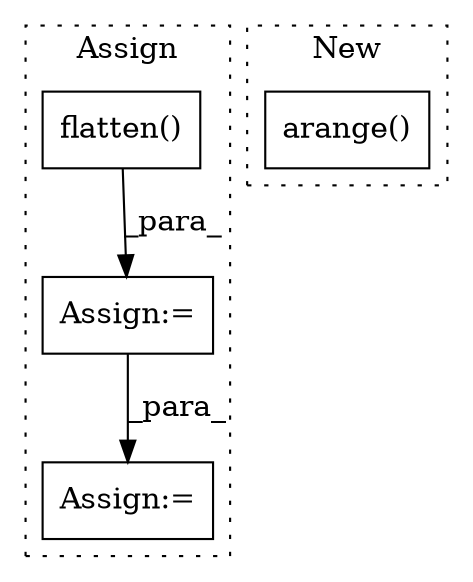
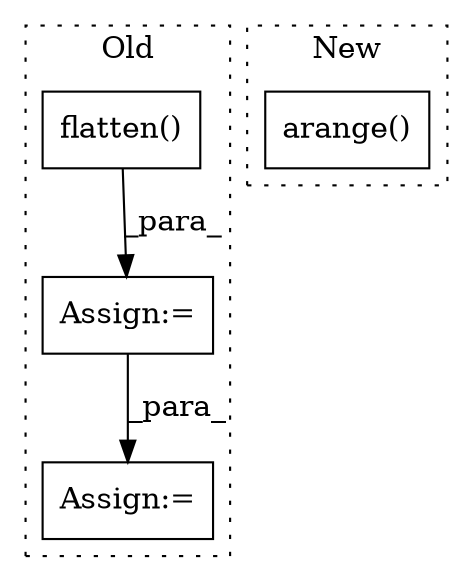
(128, 50) -> (128, 50)
